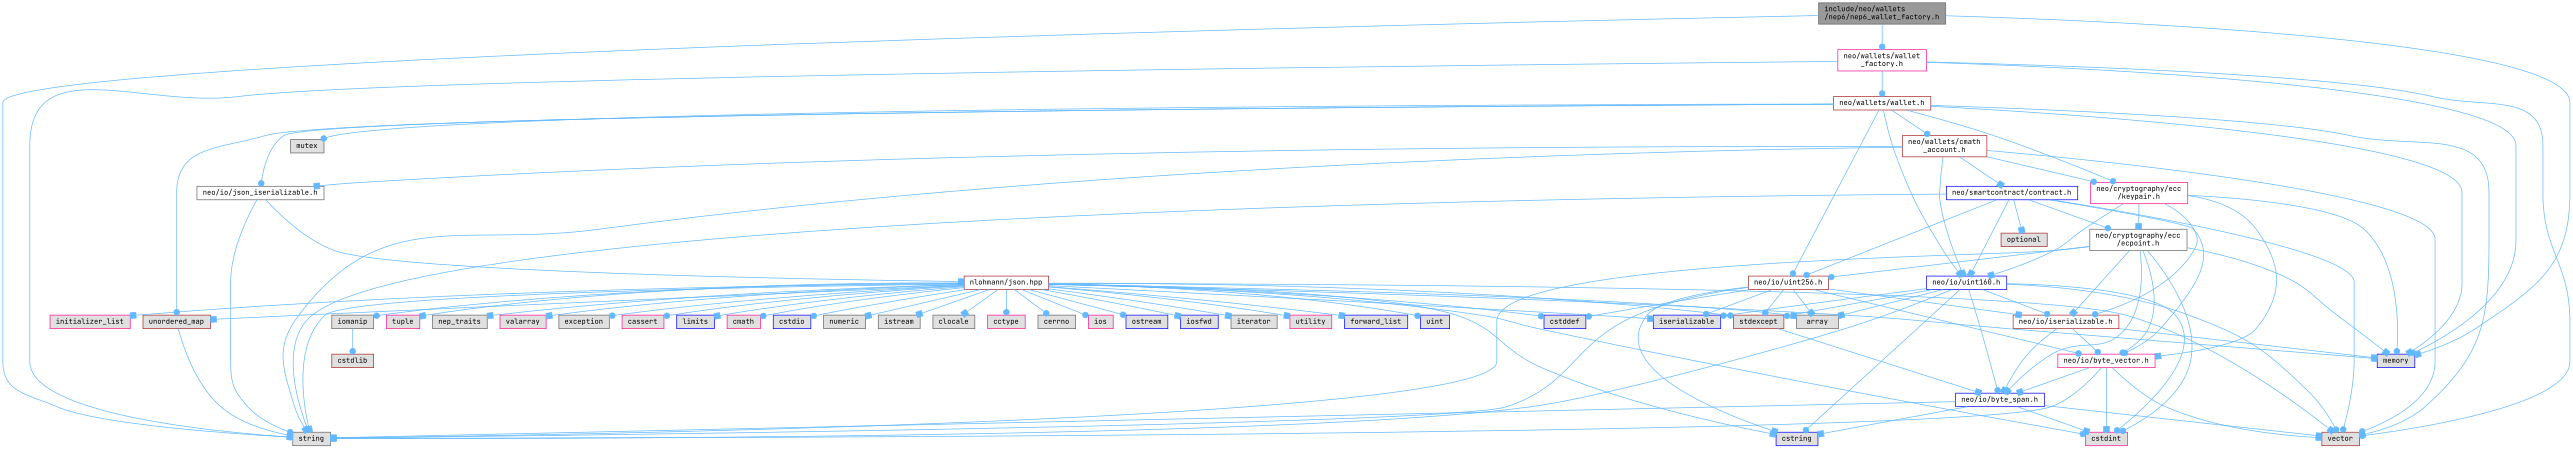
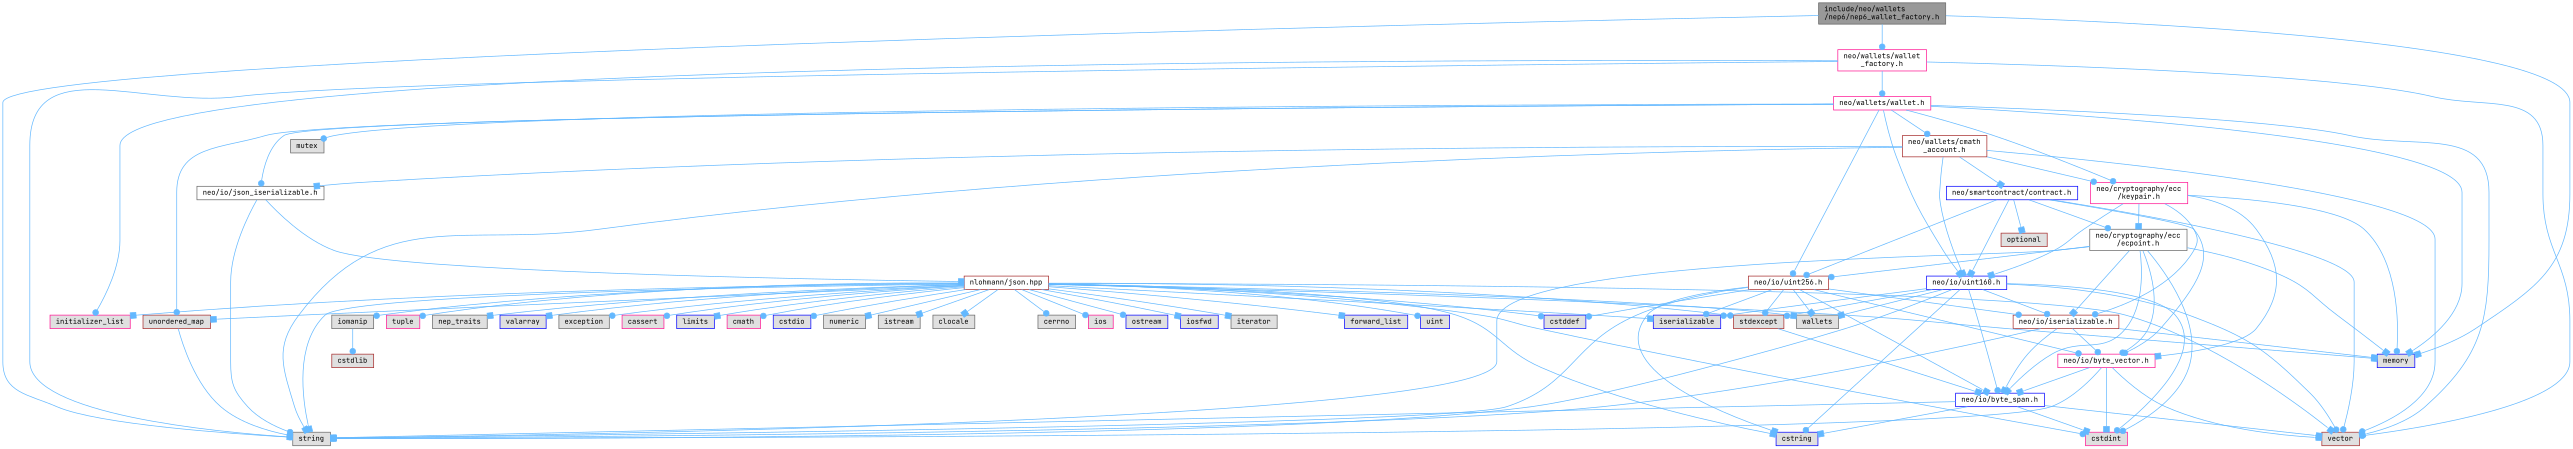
(2353, 93) -> (890, 69)
(1882, 103) -> (1882, 103)
(1065, 216) -> (1620, 405)
(694, 289) -> (694, 289)
(1932, 303) -> (1932, 303)
(523, 322) -> (523, 322)
(1006, 322) -> none
(1311, 322) -> none
(1818, 322) -> (1818, 322)
none -> (1891, 340)
